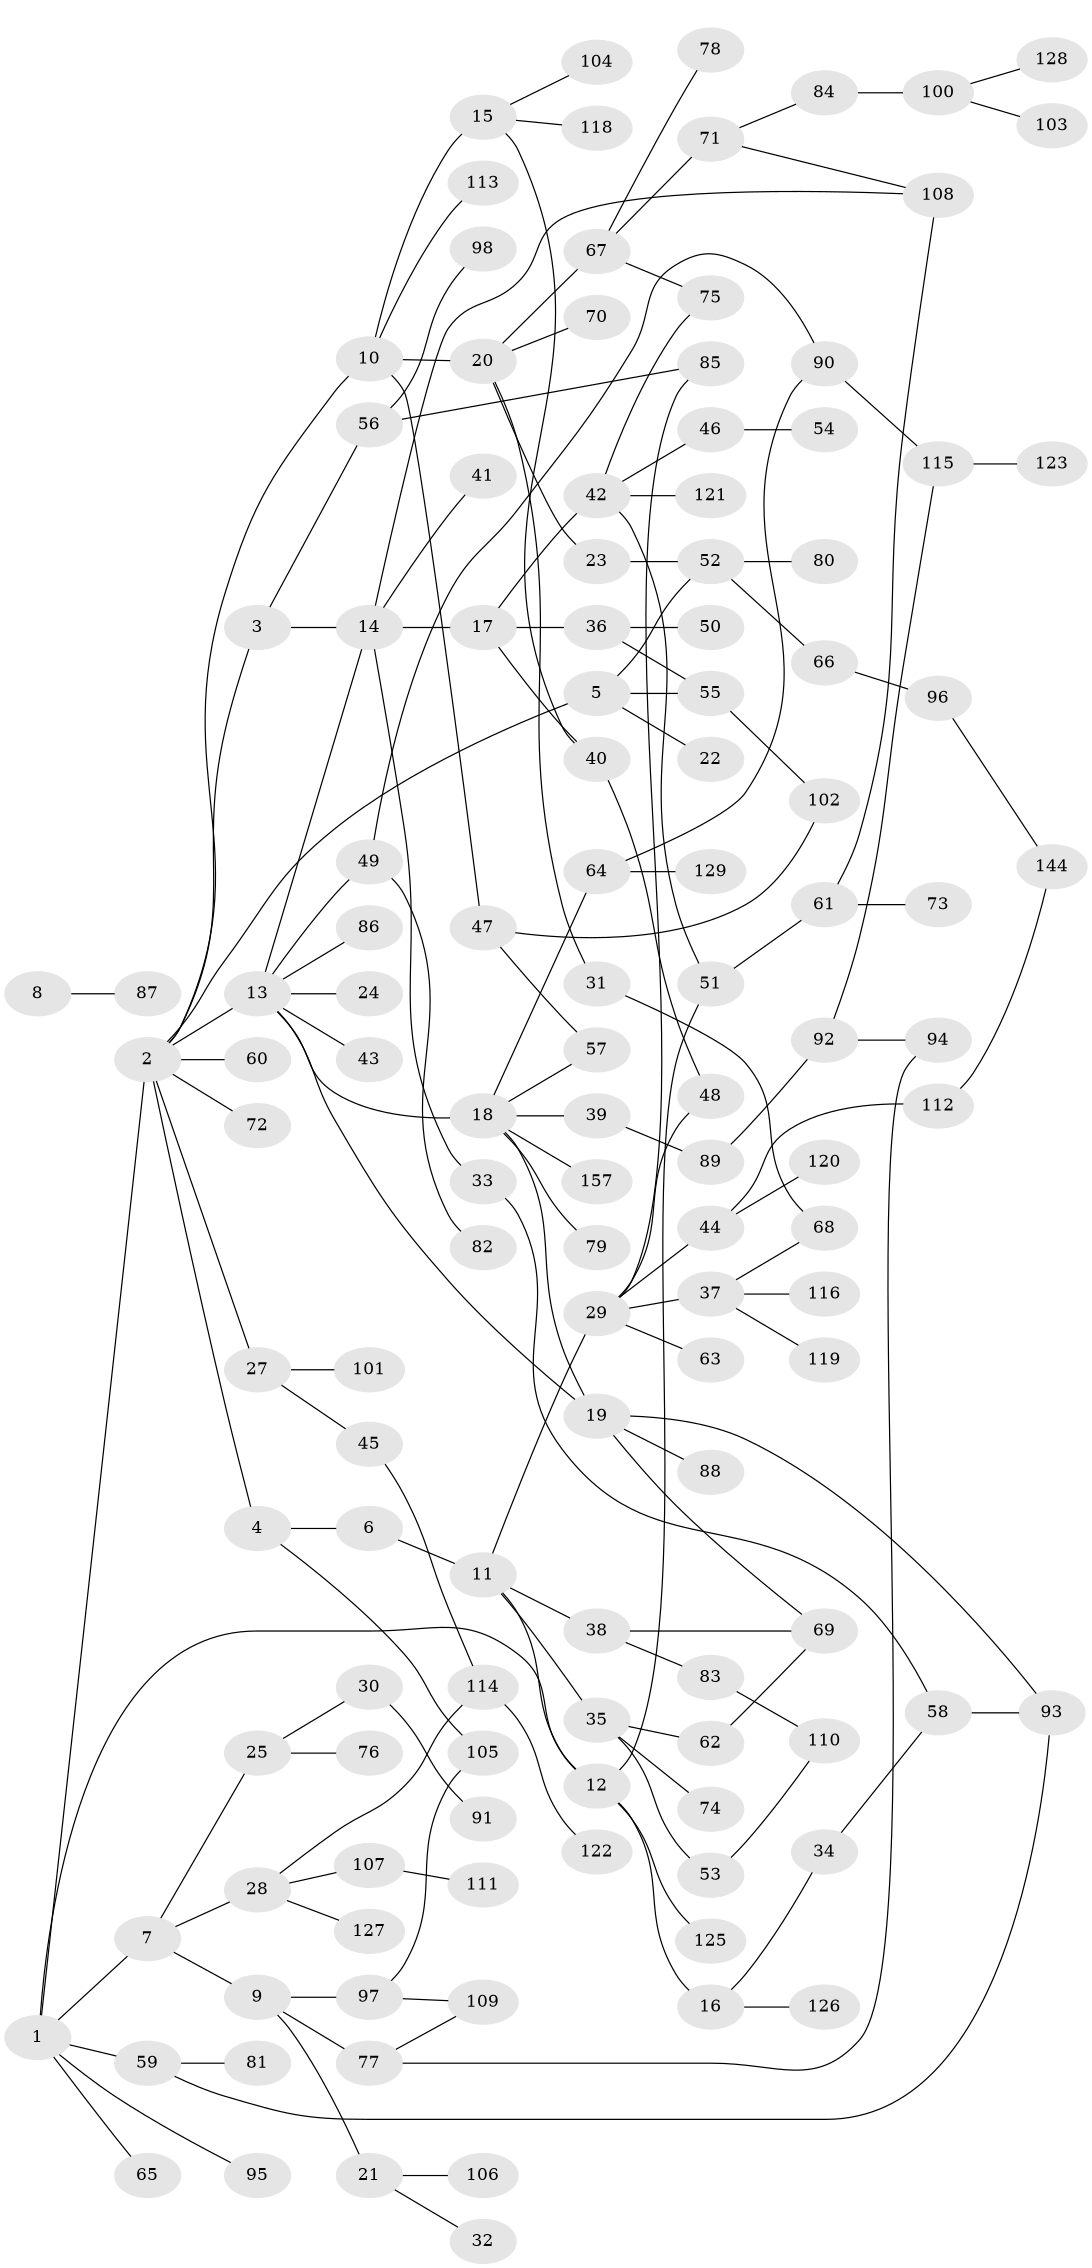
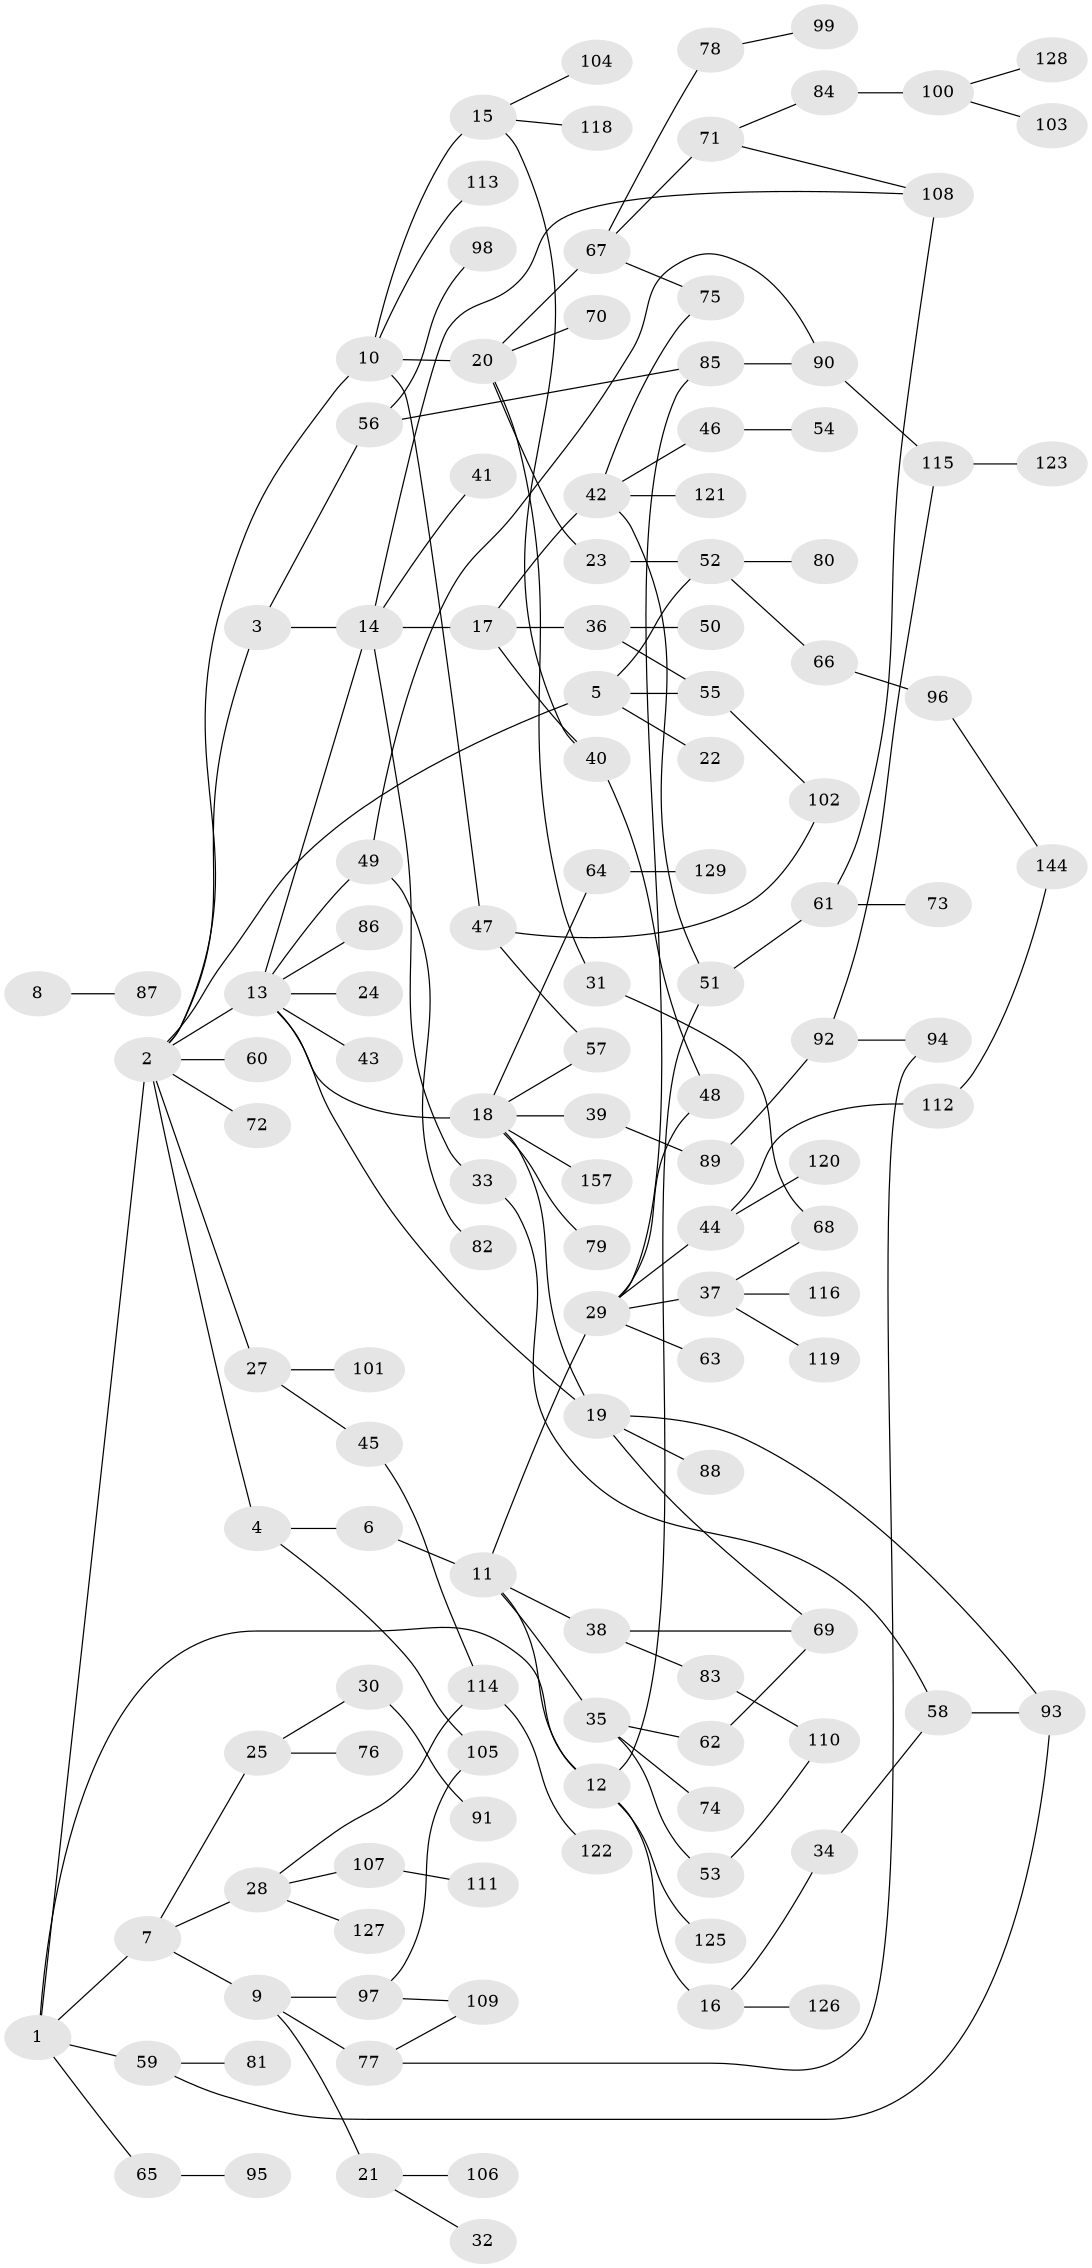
none -> (825, 27)
(783, 655) -> (768, 364)
(142, 2113) -> (203, 2176)
